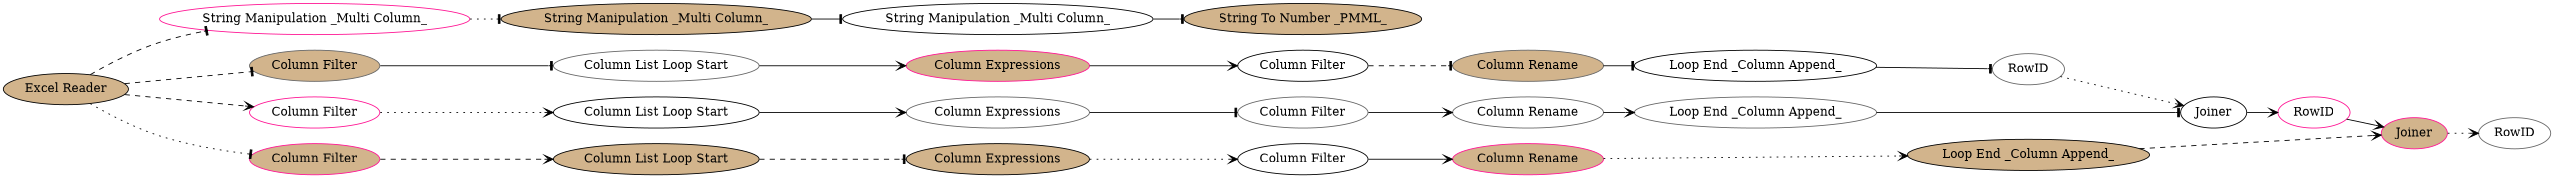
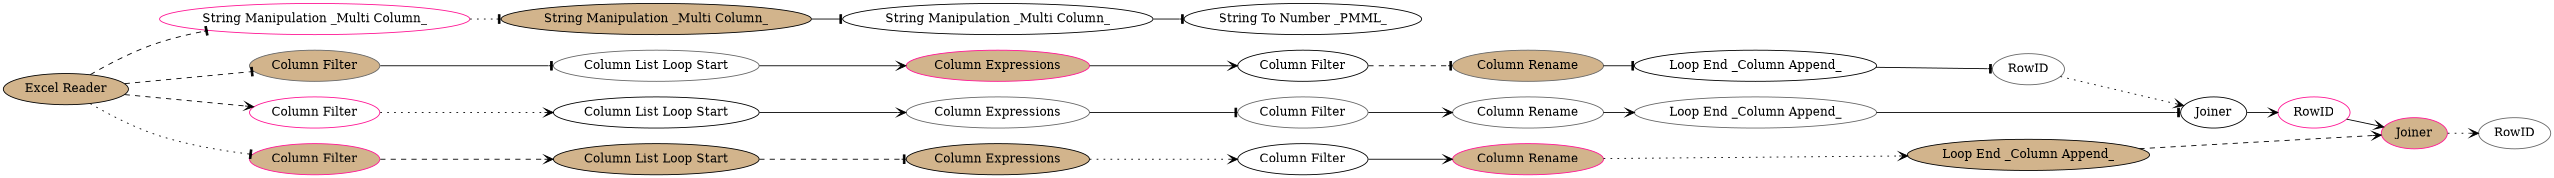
(1303, 19) -> (1303, 19)
